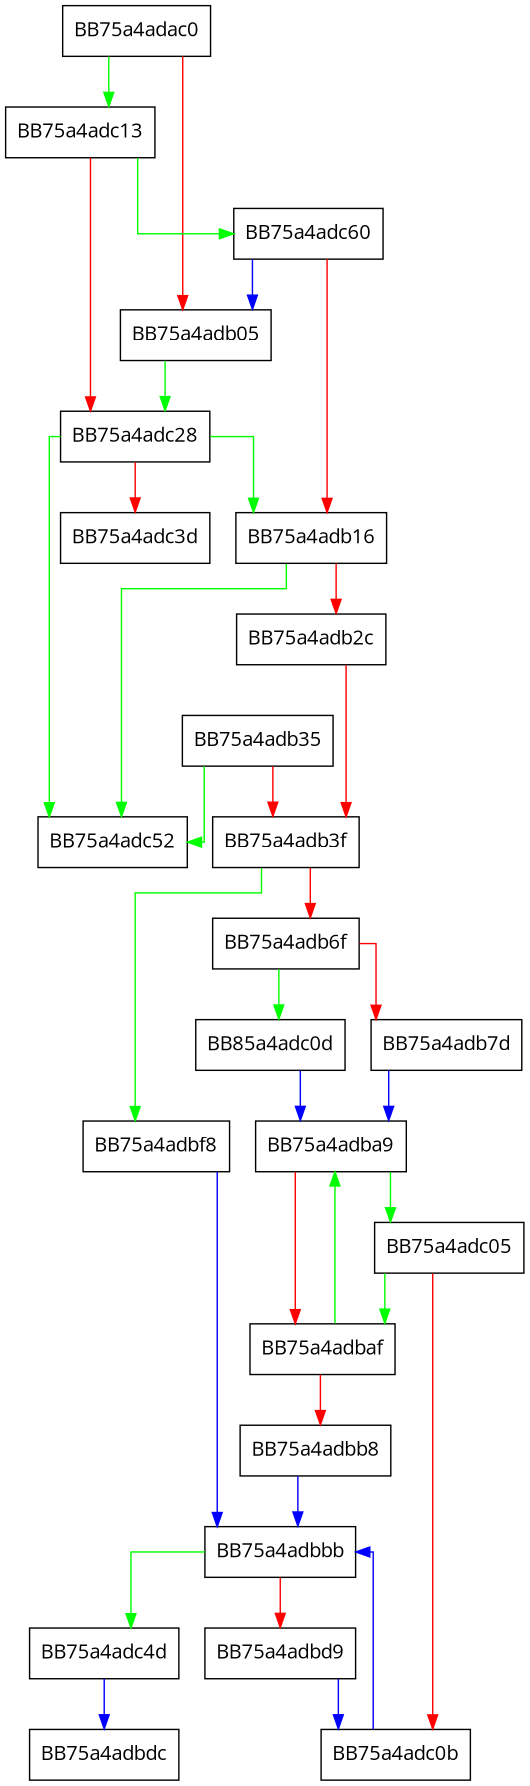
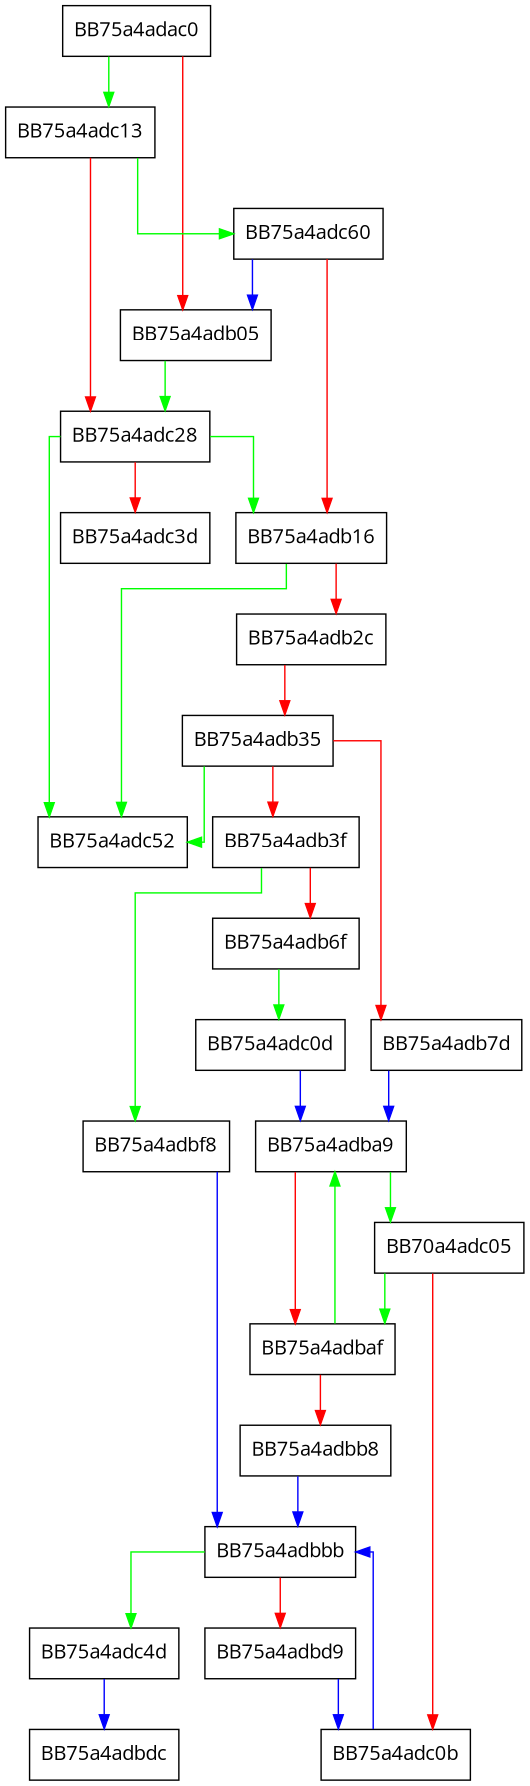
(346, 734) -> (285, 683)
(376, 966) -> (381, 849)
(270, 1045) -> (270, 1045)
(449, 1248) -> (449, 1248)
